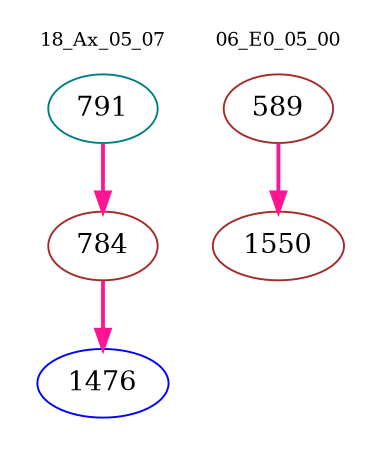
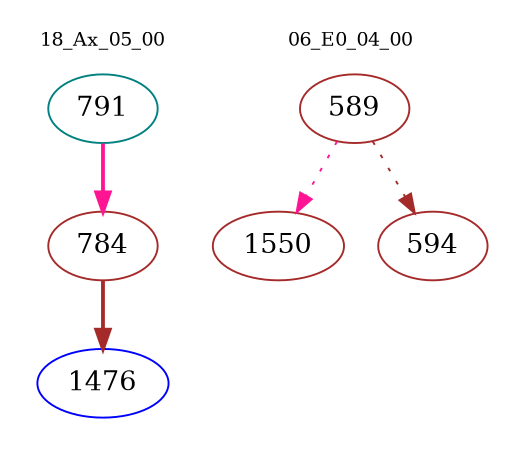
(103, 41) -> (103, 41)
(278, 41) -> (351, 41)
(278, 168) -> (322, 168)
none -> (433, 246)
(103, 305) -> (103, 305)
